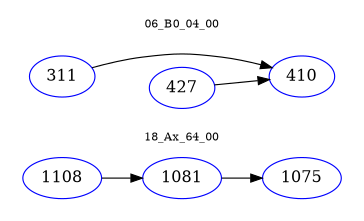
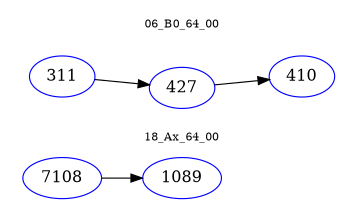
(182, 25) -> (182, 25)
(176, 54) -> (116, 82)
(62, 178) -> (62, 178)
(182, 178) -> (182, 178)
(302, 178) -> none
